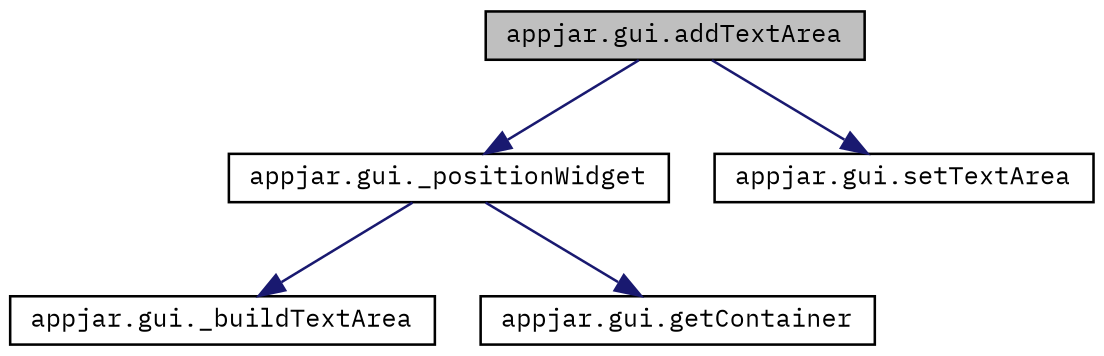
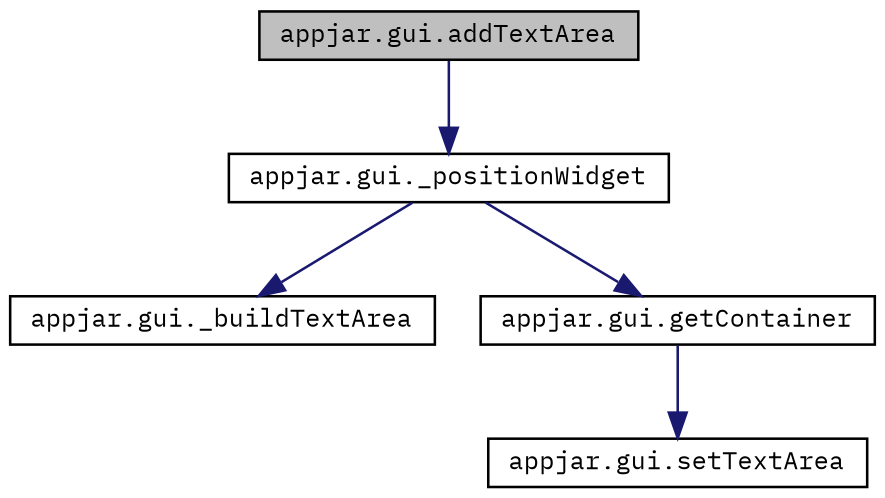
(778, 100) -> (678, 379)
